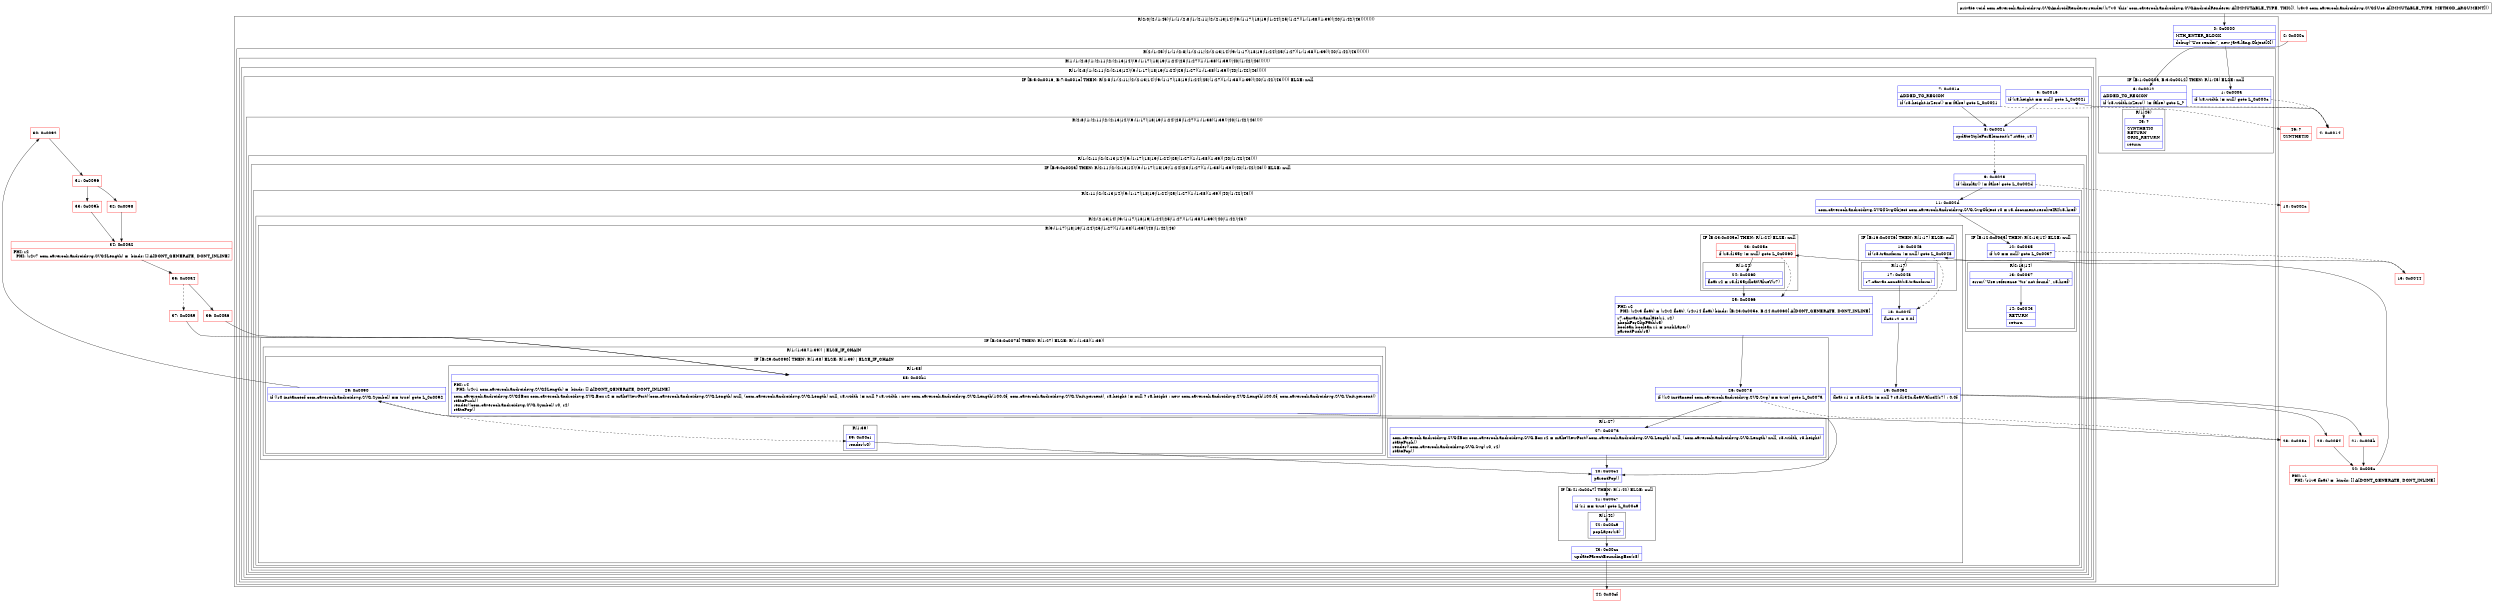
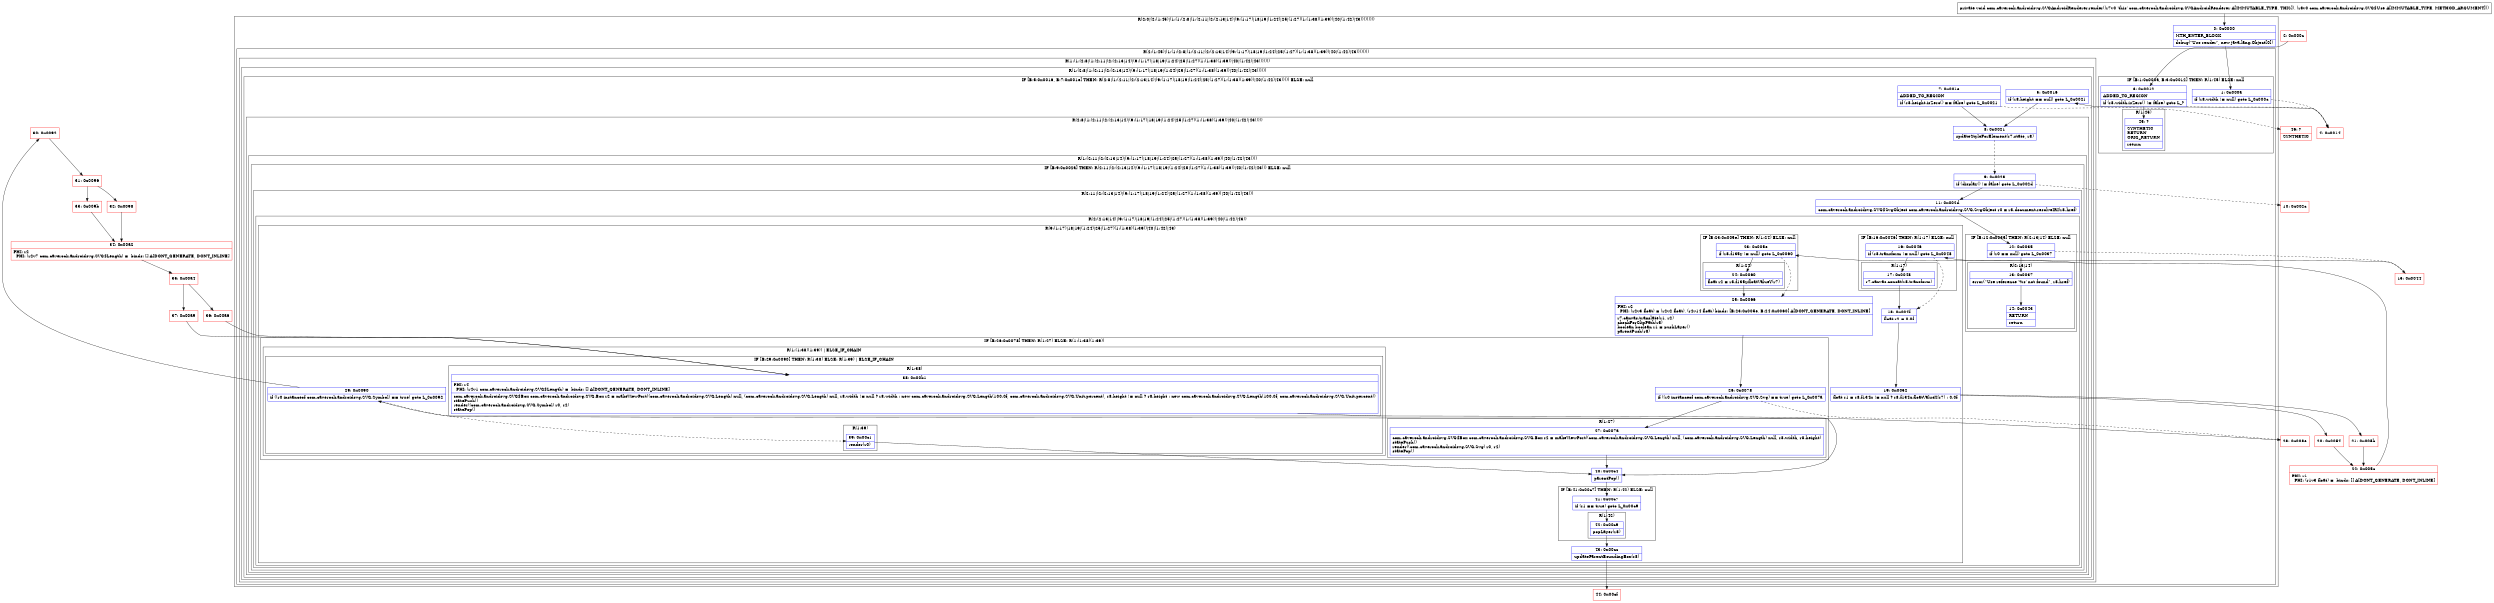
(1756, 251) -> (1756, 251)
(184, 296) -> (184, 296)
